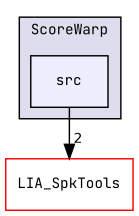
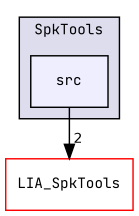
(70, 31) -> (69, 31)
